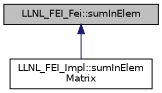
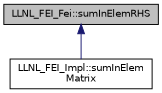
(81, 14) -> (81, 14)
